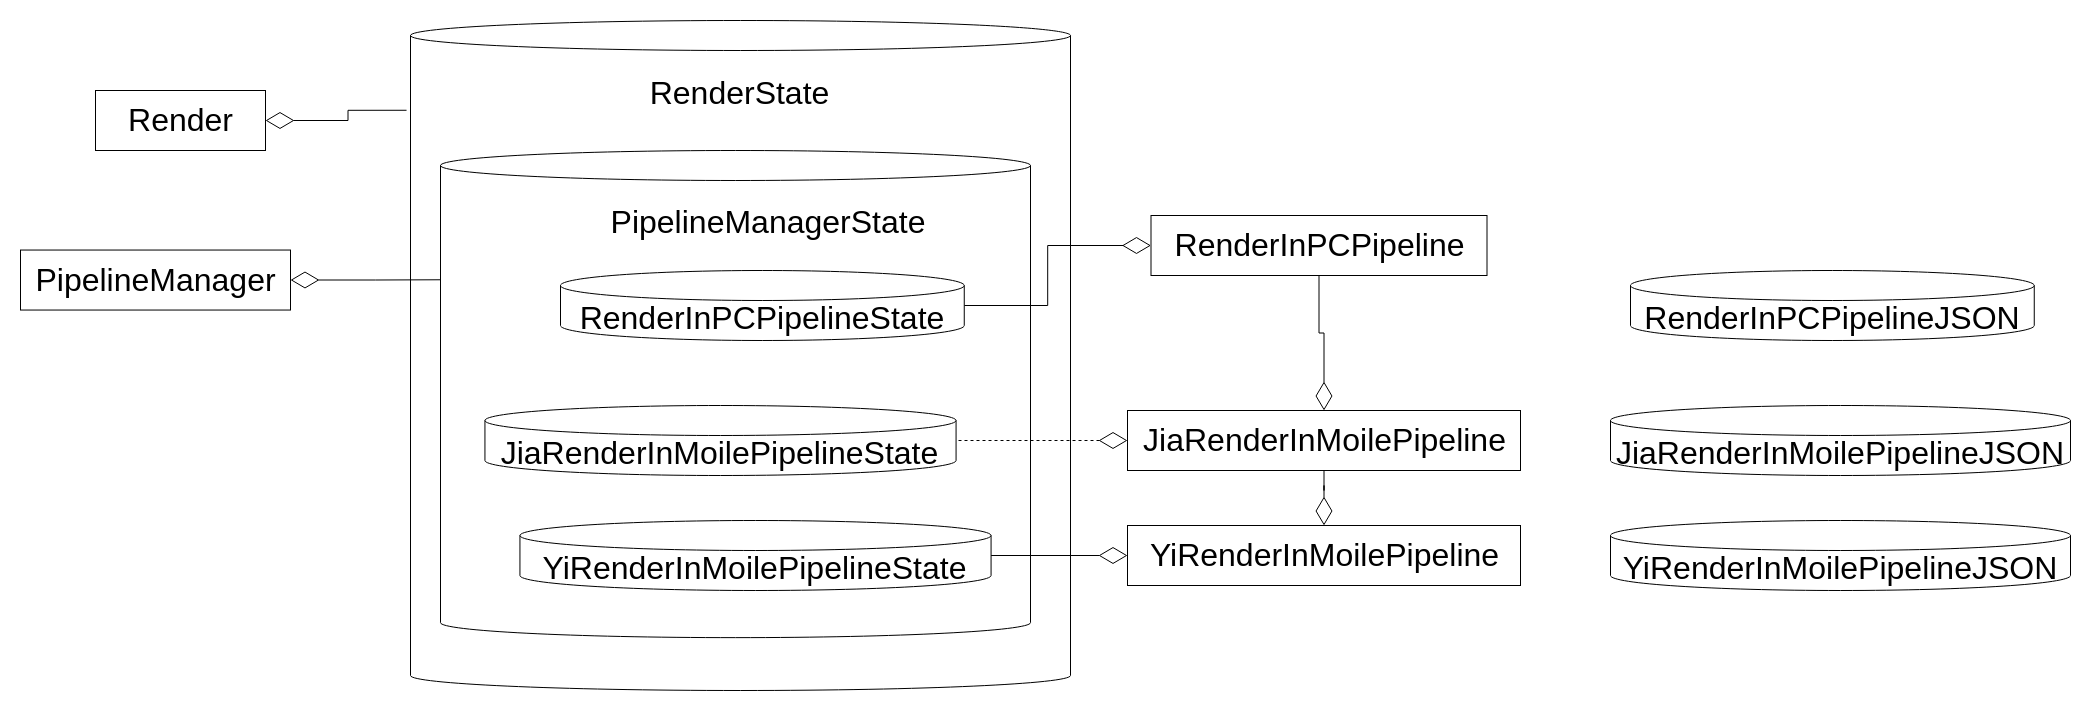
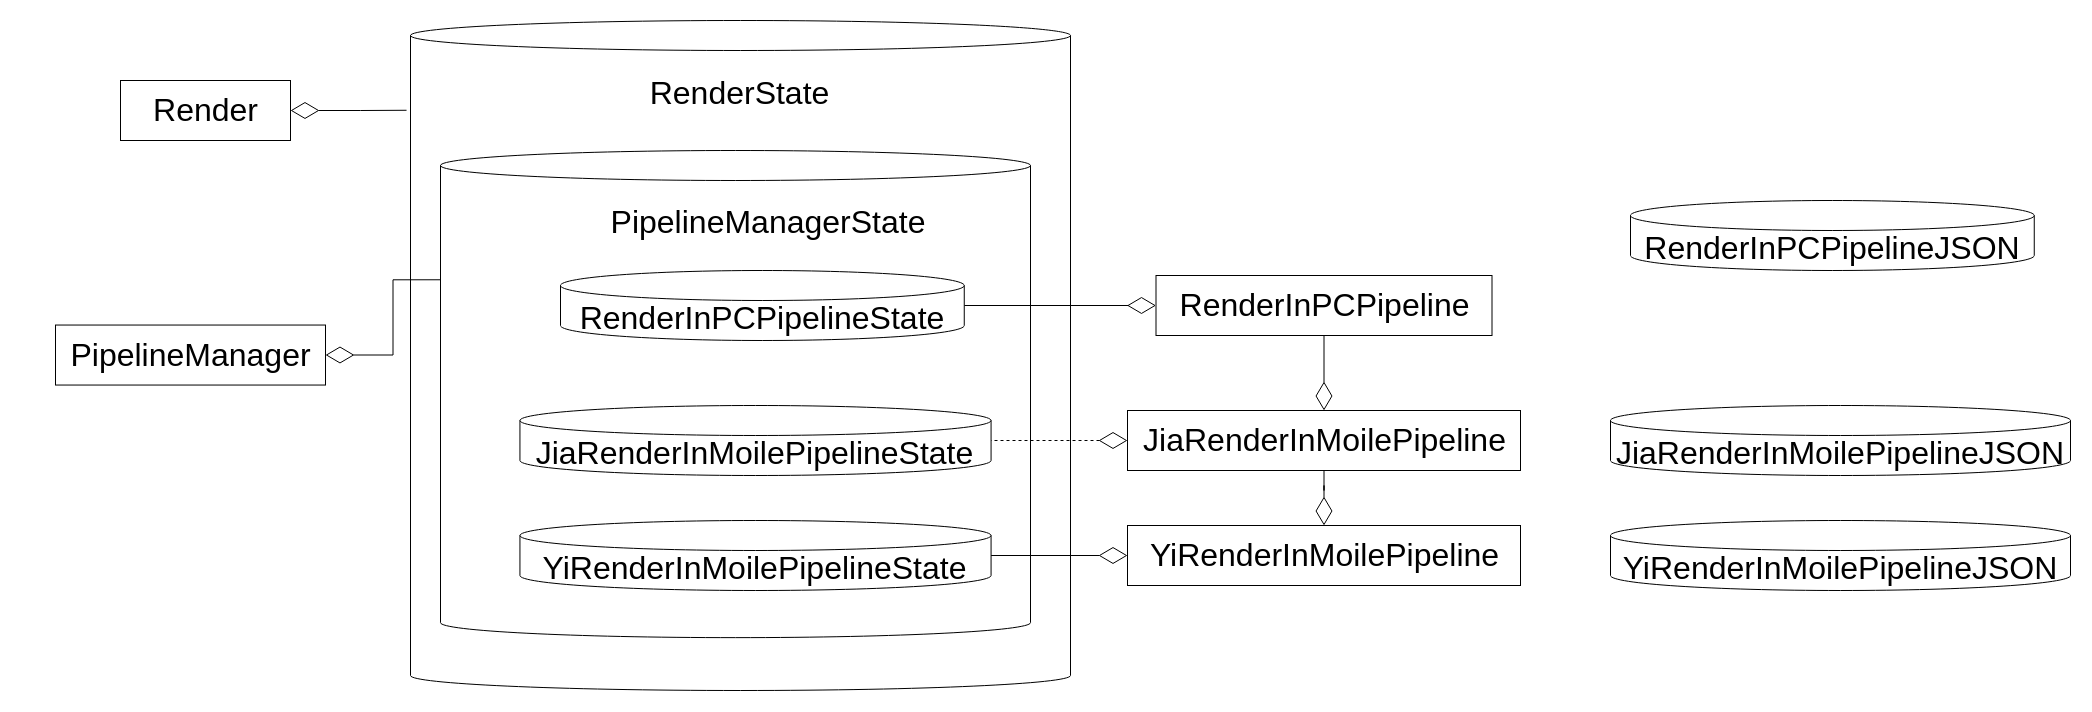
(181, 121) -> (206, 111)
(1319, 246) -> (1324, 306)
(156, 280) -> (191, 355)
(1832, 306) -> (1832, 236)
(721, 441) -> (756, 441)
